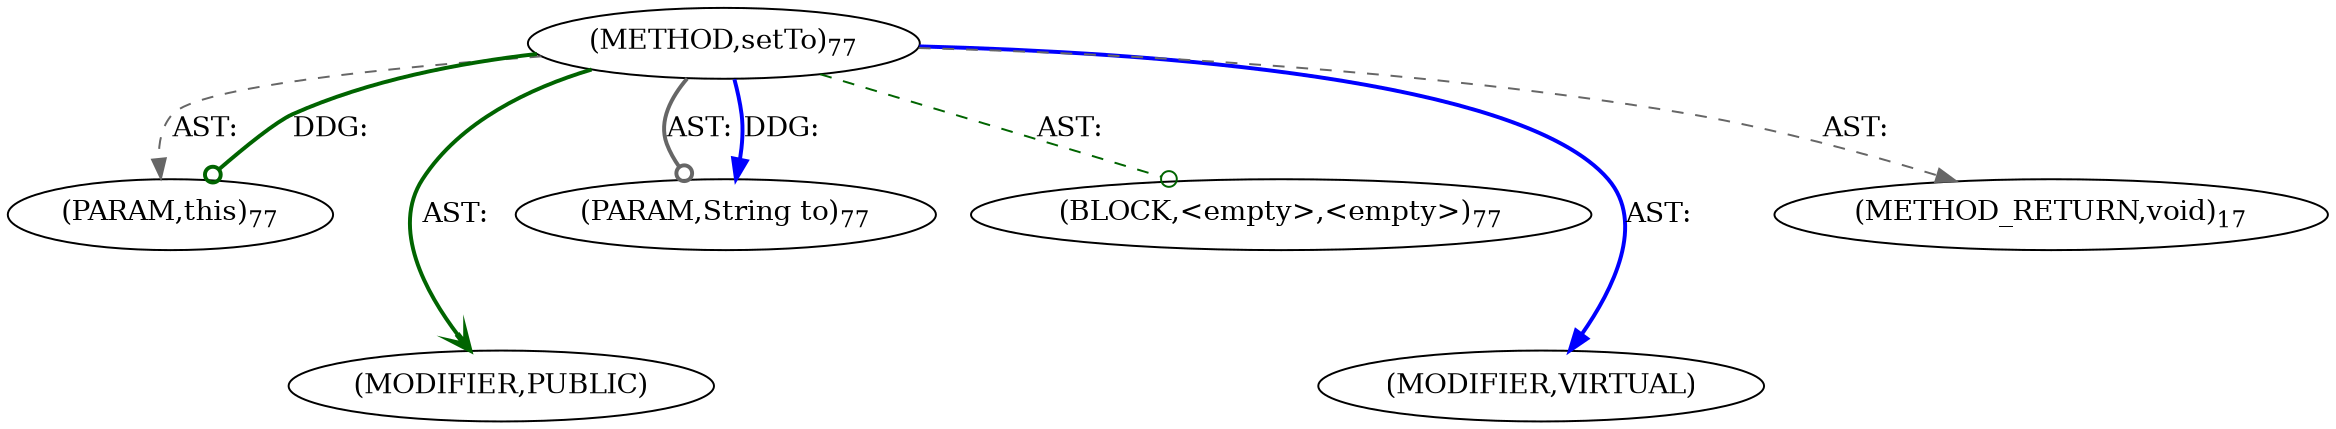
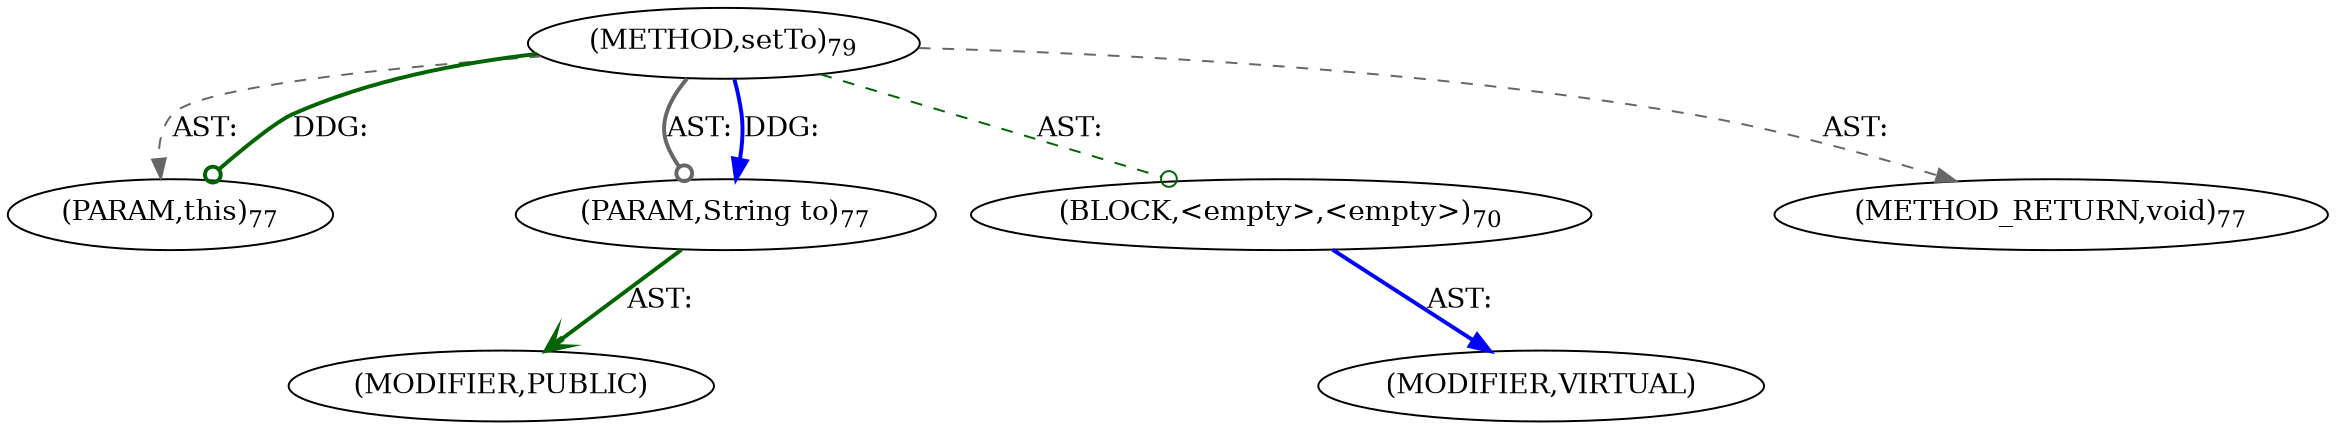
(843, 40) -> (843, 40)
(1380, 88) -> (1403, 295)
(433, 165) -> (622, 294)
(1488, 212) -> (1488, 212)
(2232, 212) -> (2232, 212)
